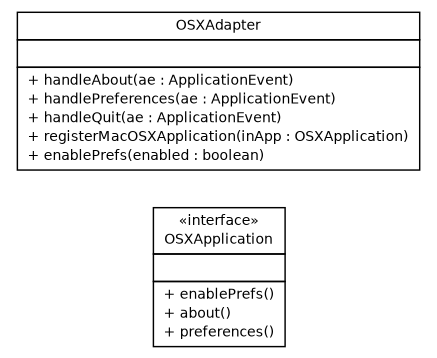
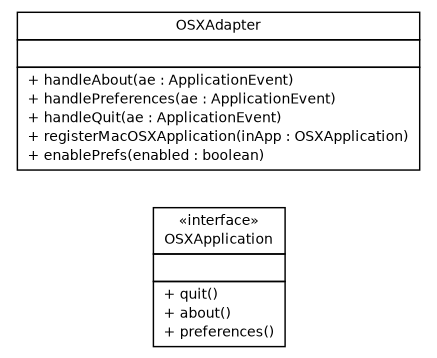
(219, 295) -> (191, 295)
